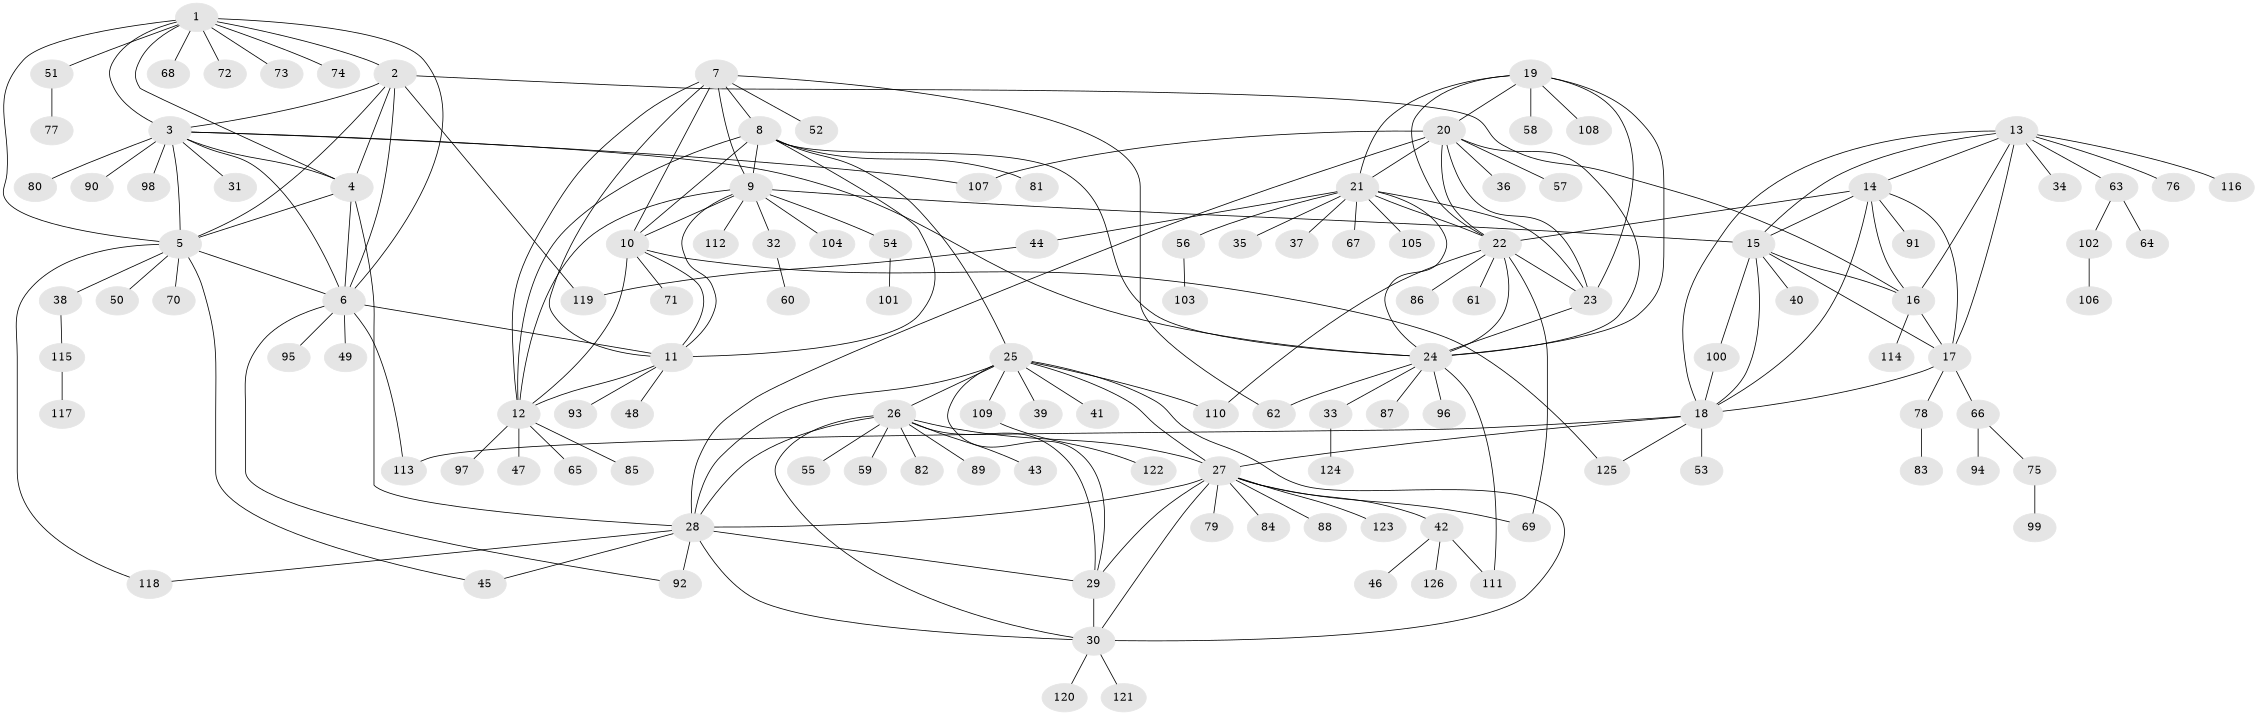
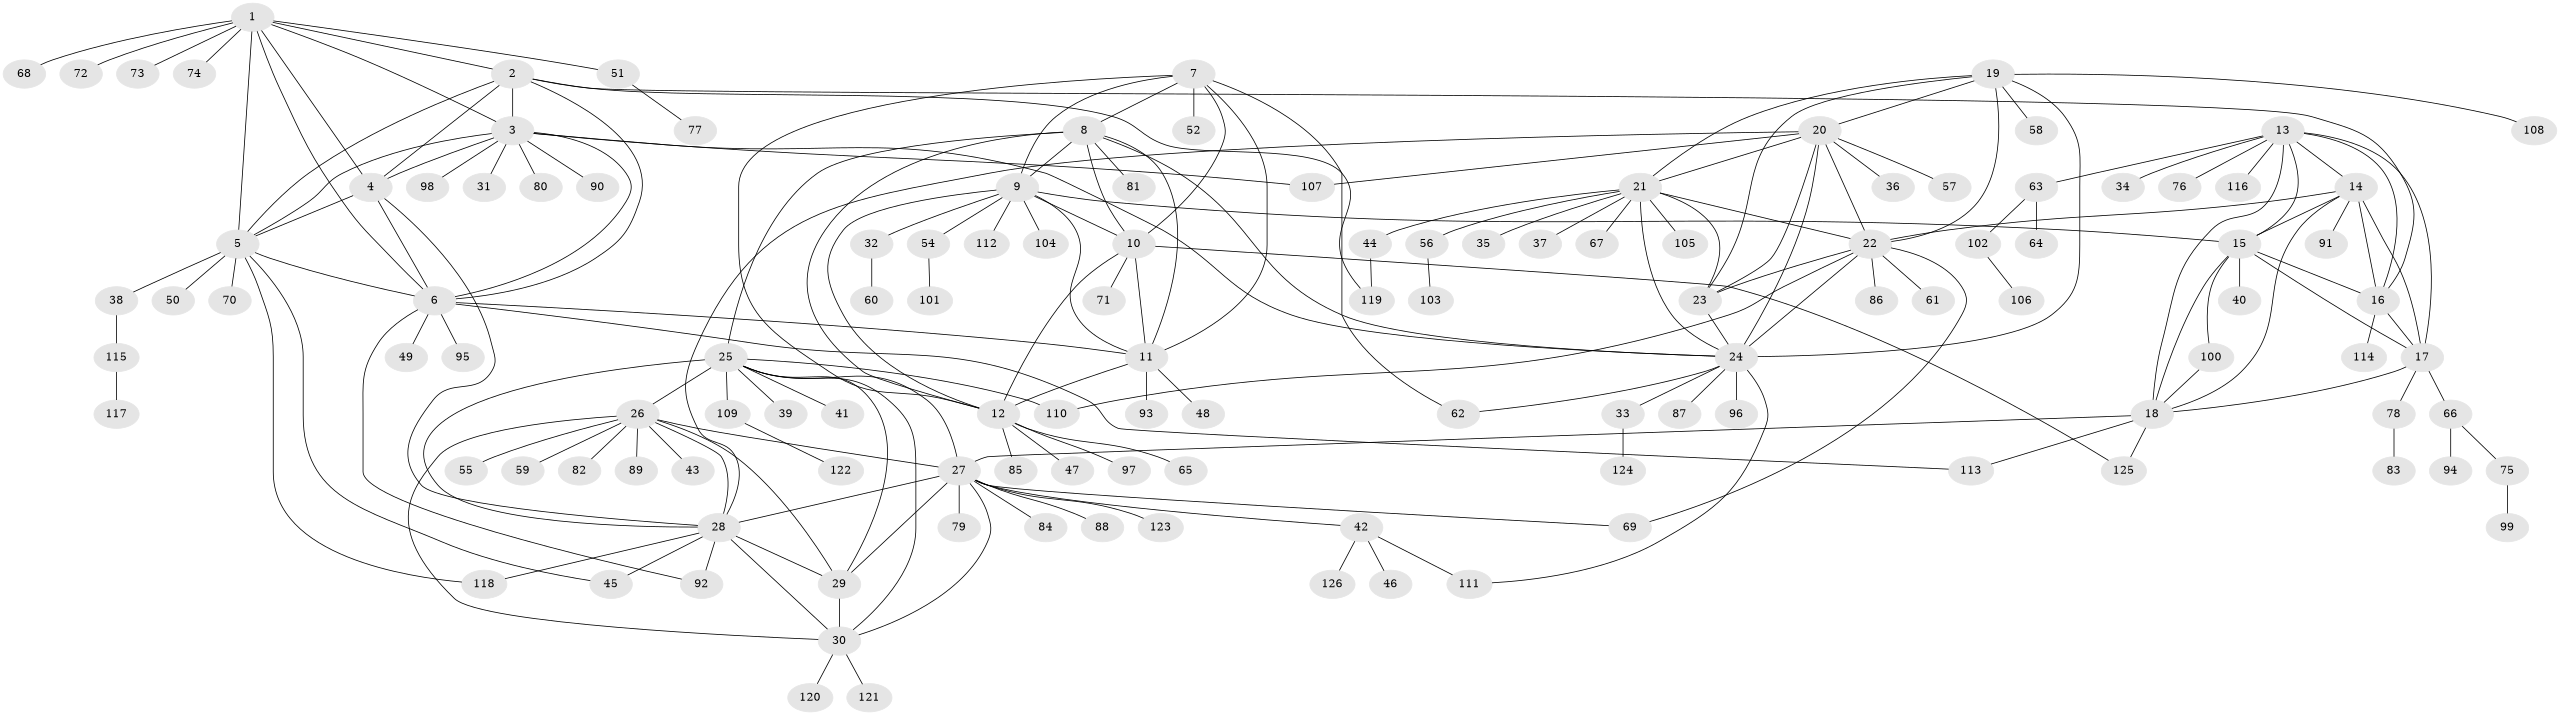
(1702, 471) -> none
